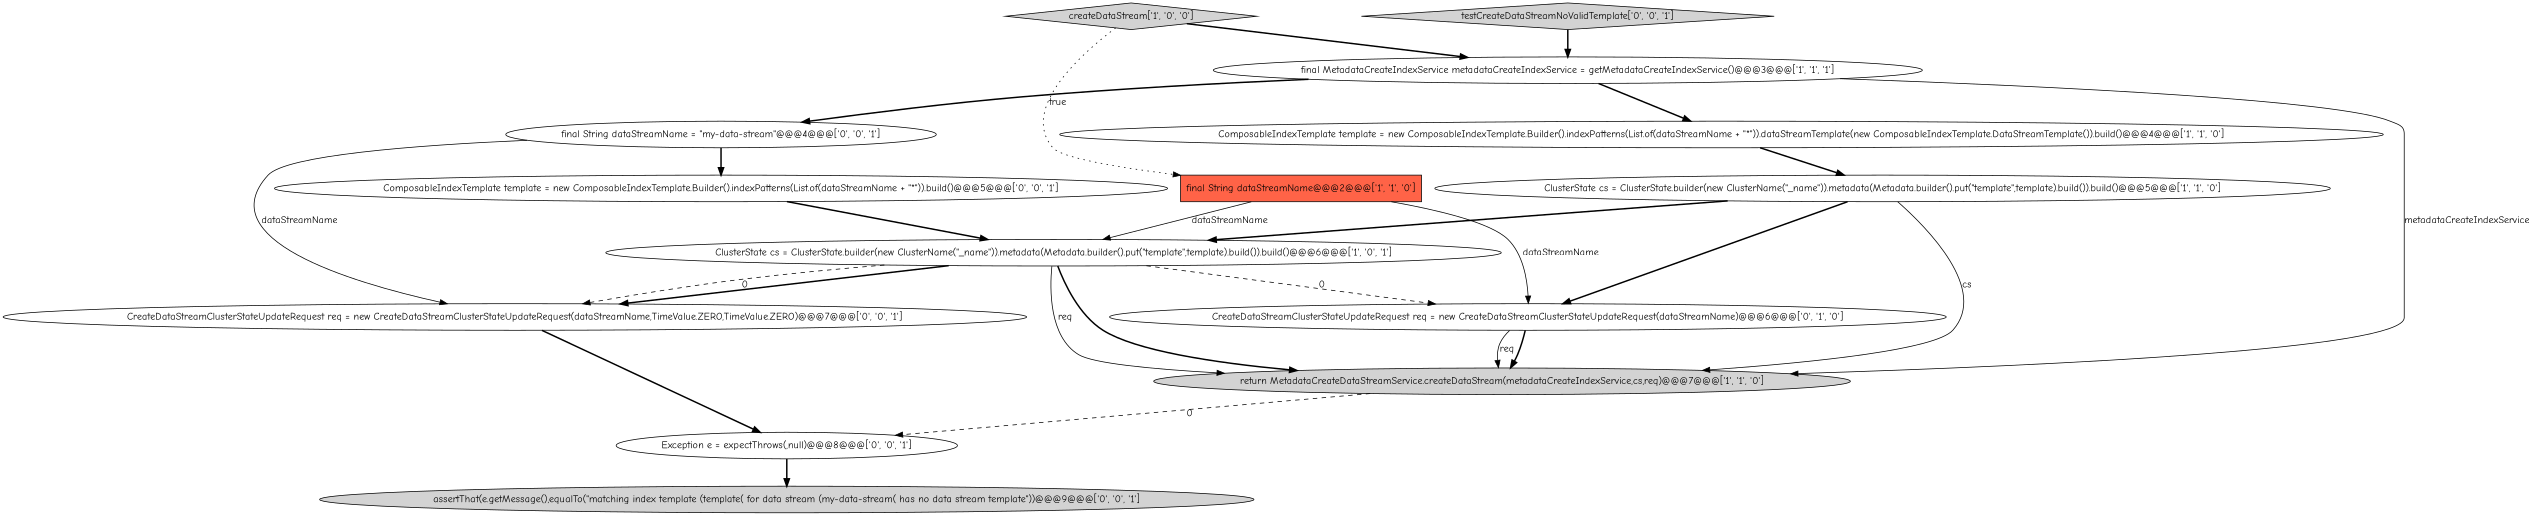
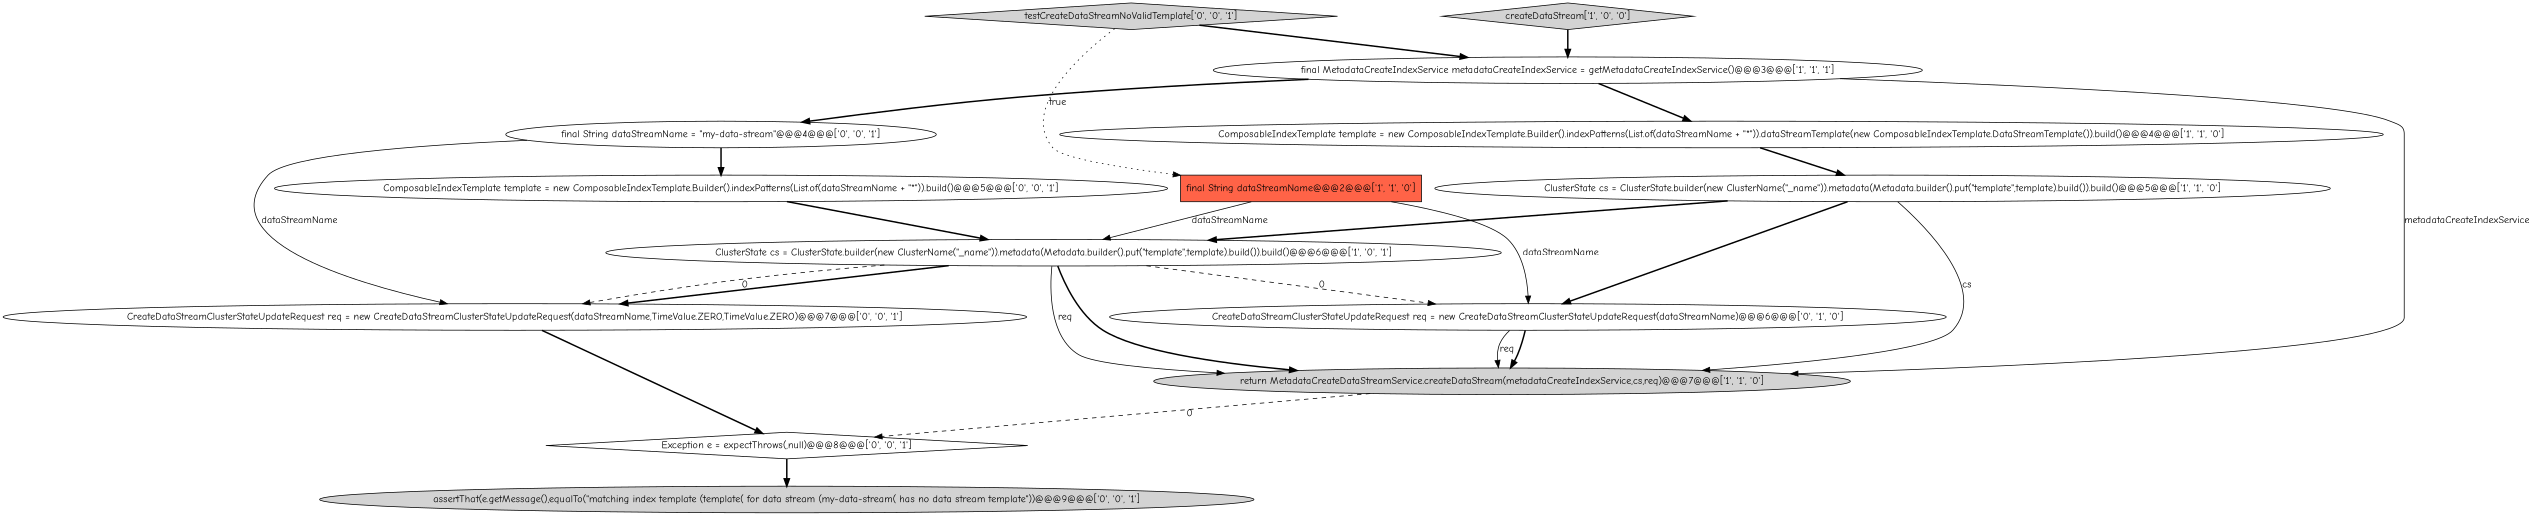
(1047, 136) -> (1047, 137)
(787, 446) -> (787, 446)
